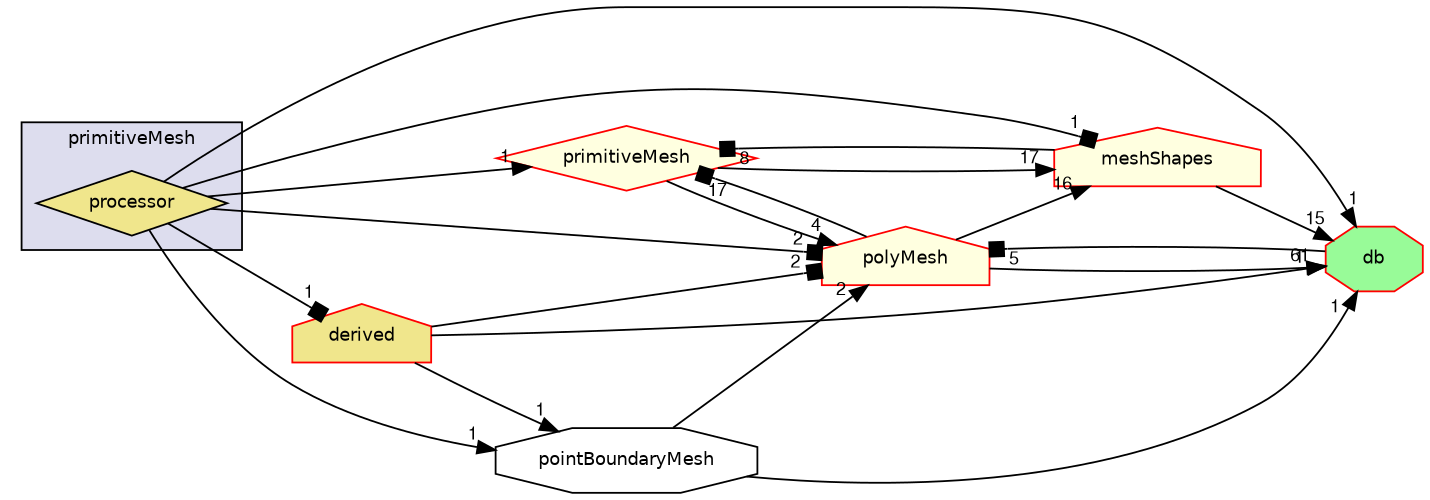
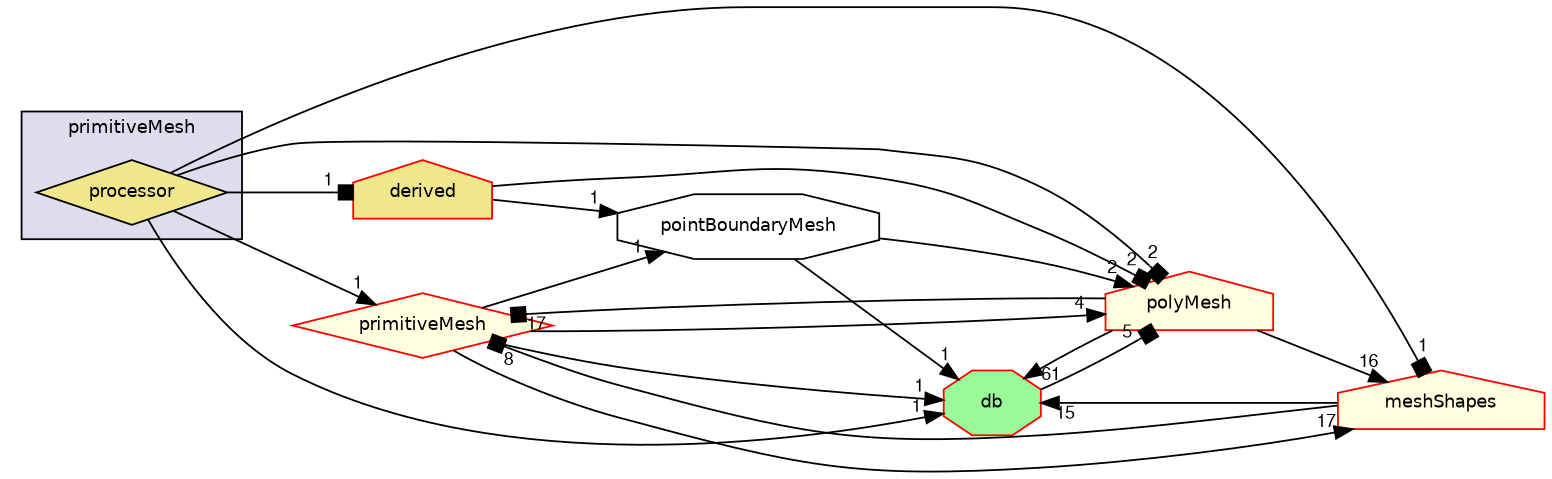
(870, 317) -> (706, 379)
(285, 380) -> (564, 283)
